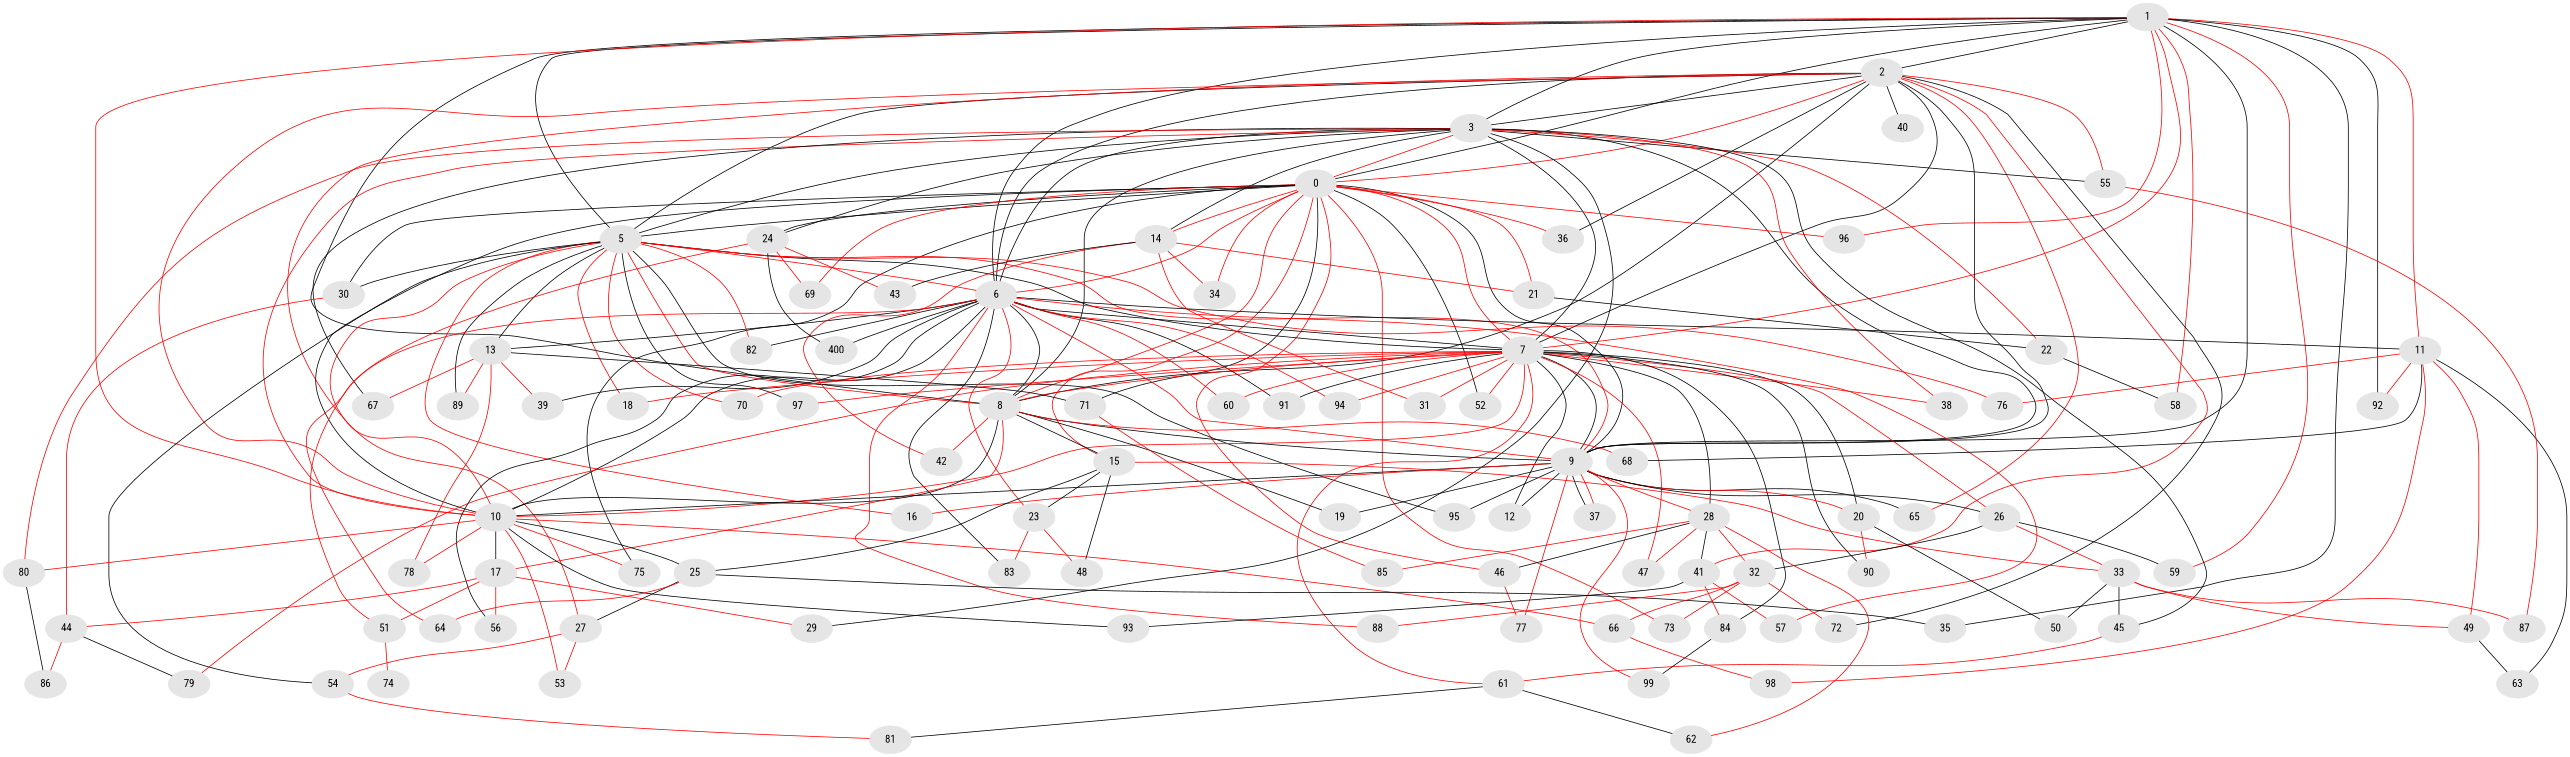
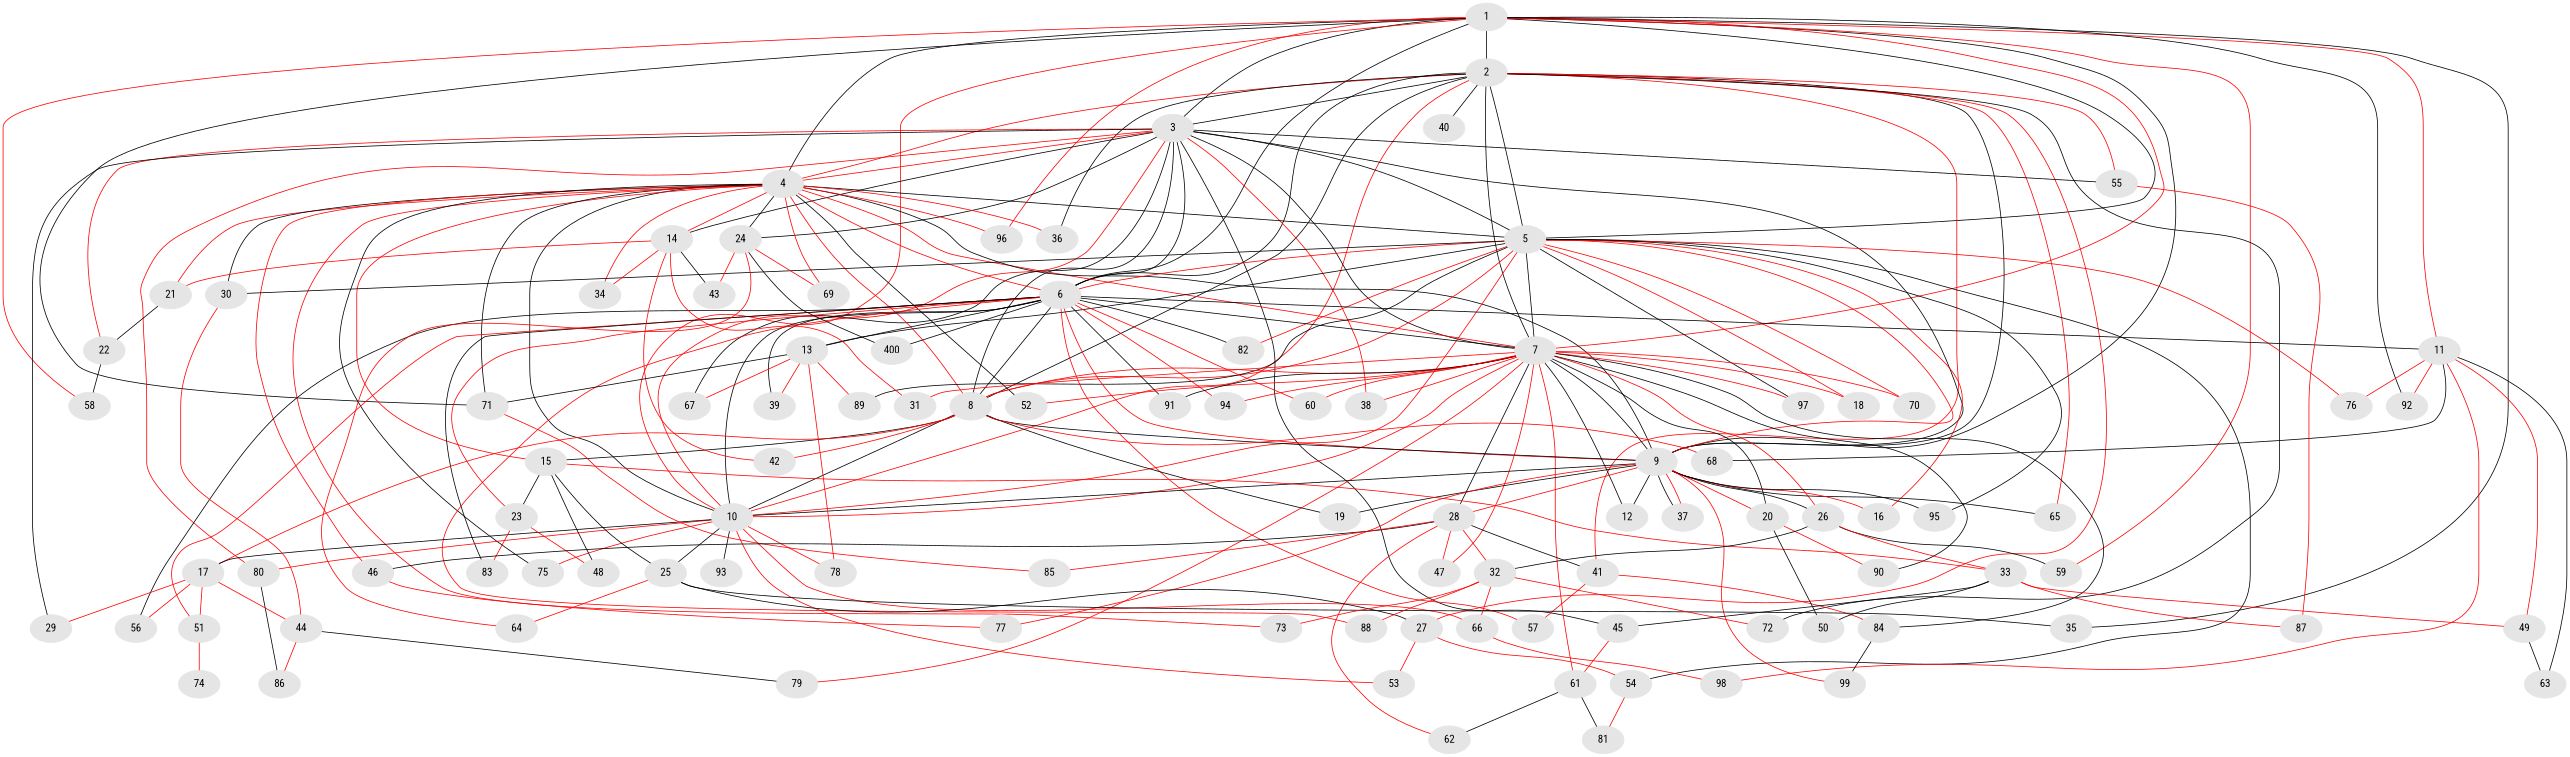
(494, 77) -> (469, 88)
(1316, 184) -> (783, 184)
(1417, 608) -> none
